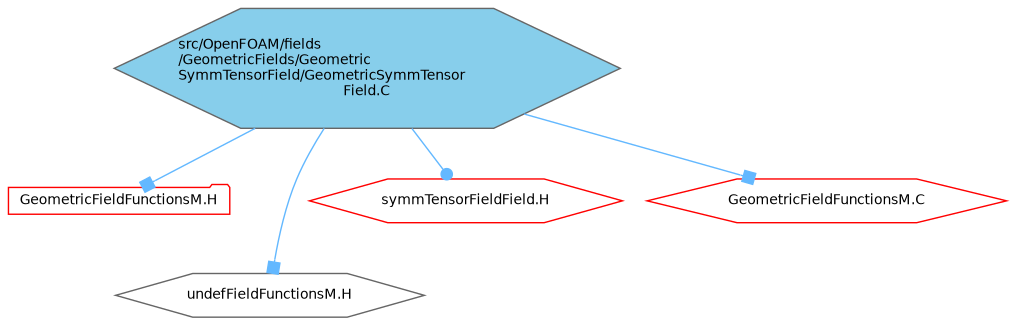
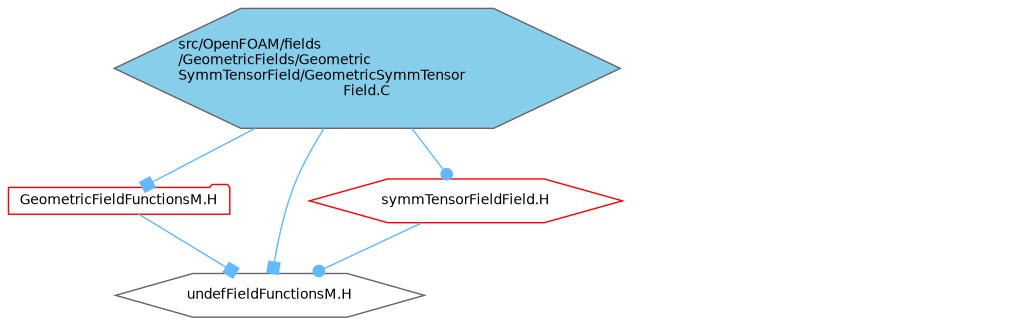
(827, 201) -> none
none -> (181, 240)
none -> (373, 246)
